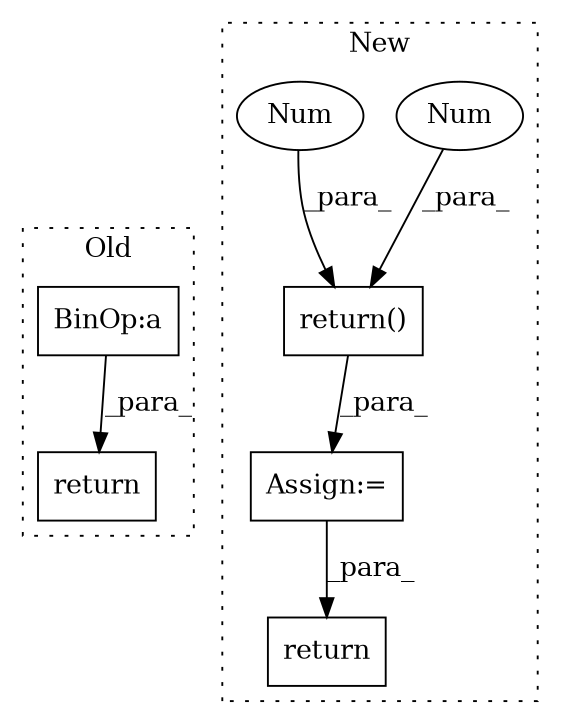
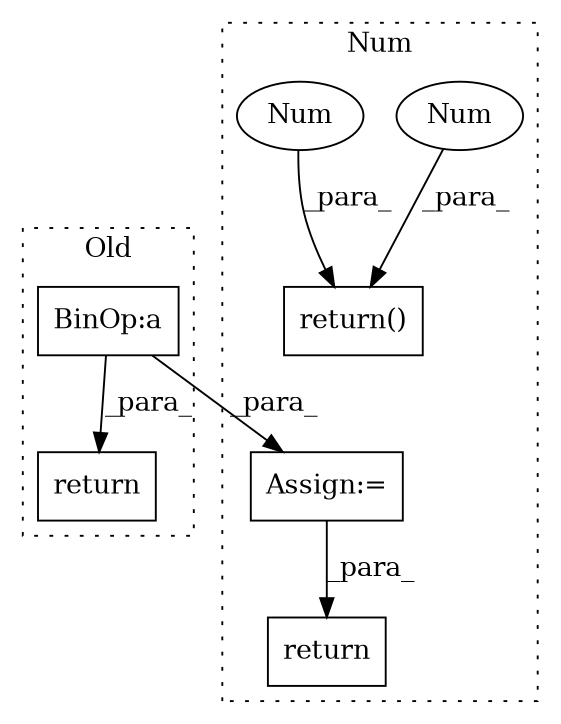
(380, 45) -> (380, 45)
(342, 394) -> (210, 398)
